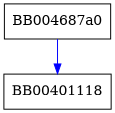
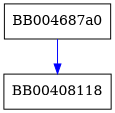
(58, 92) -> (58, 92)
